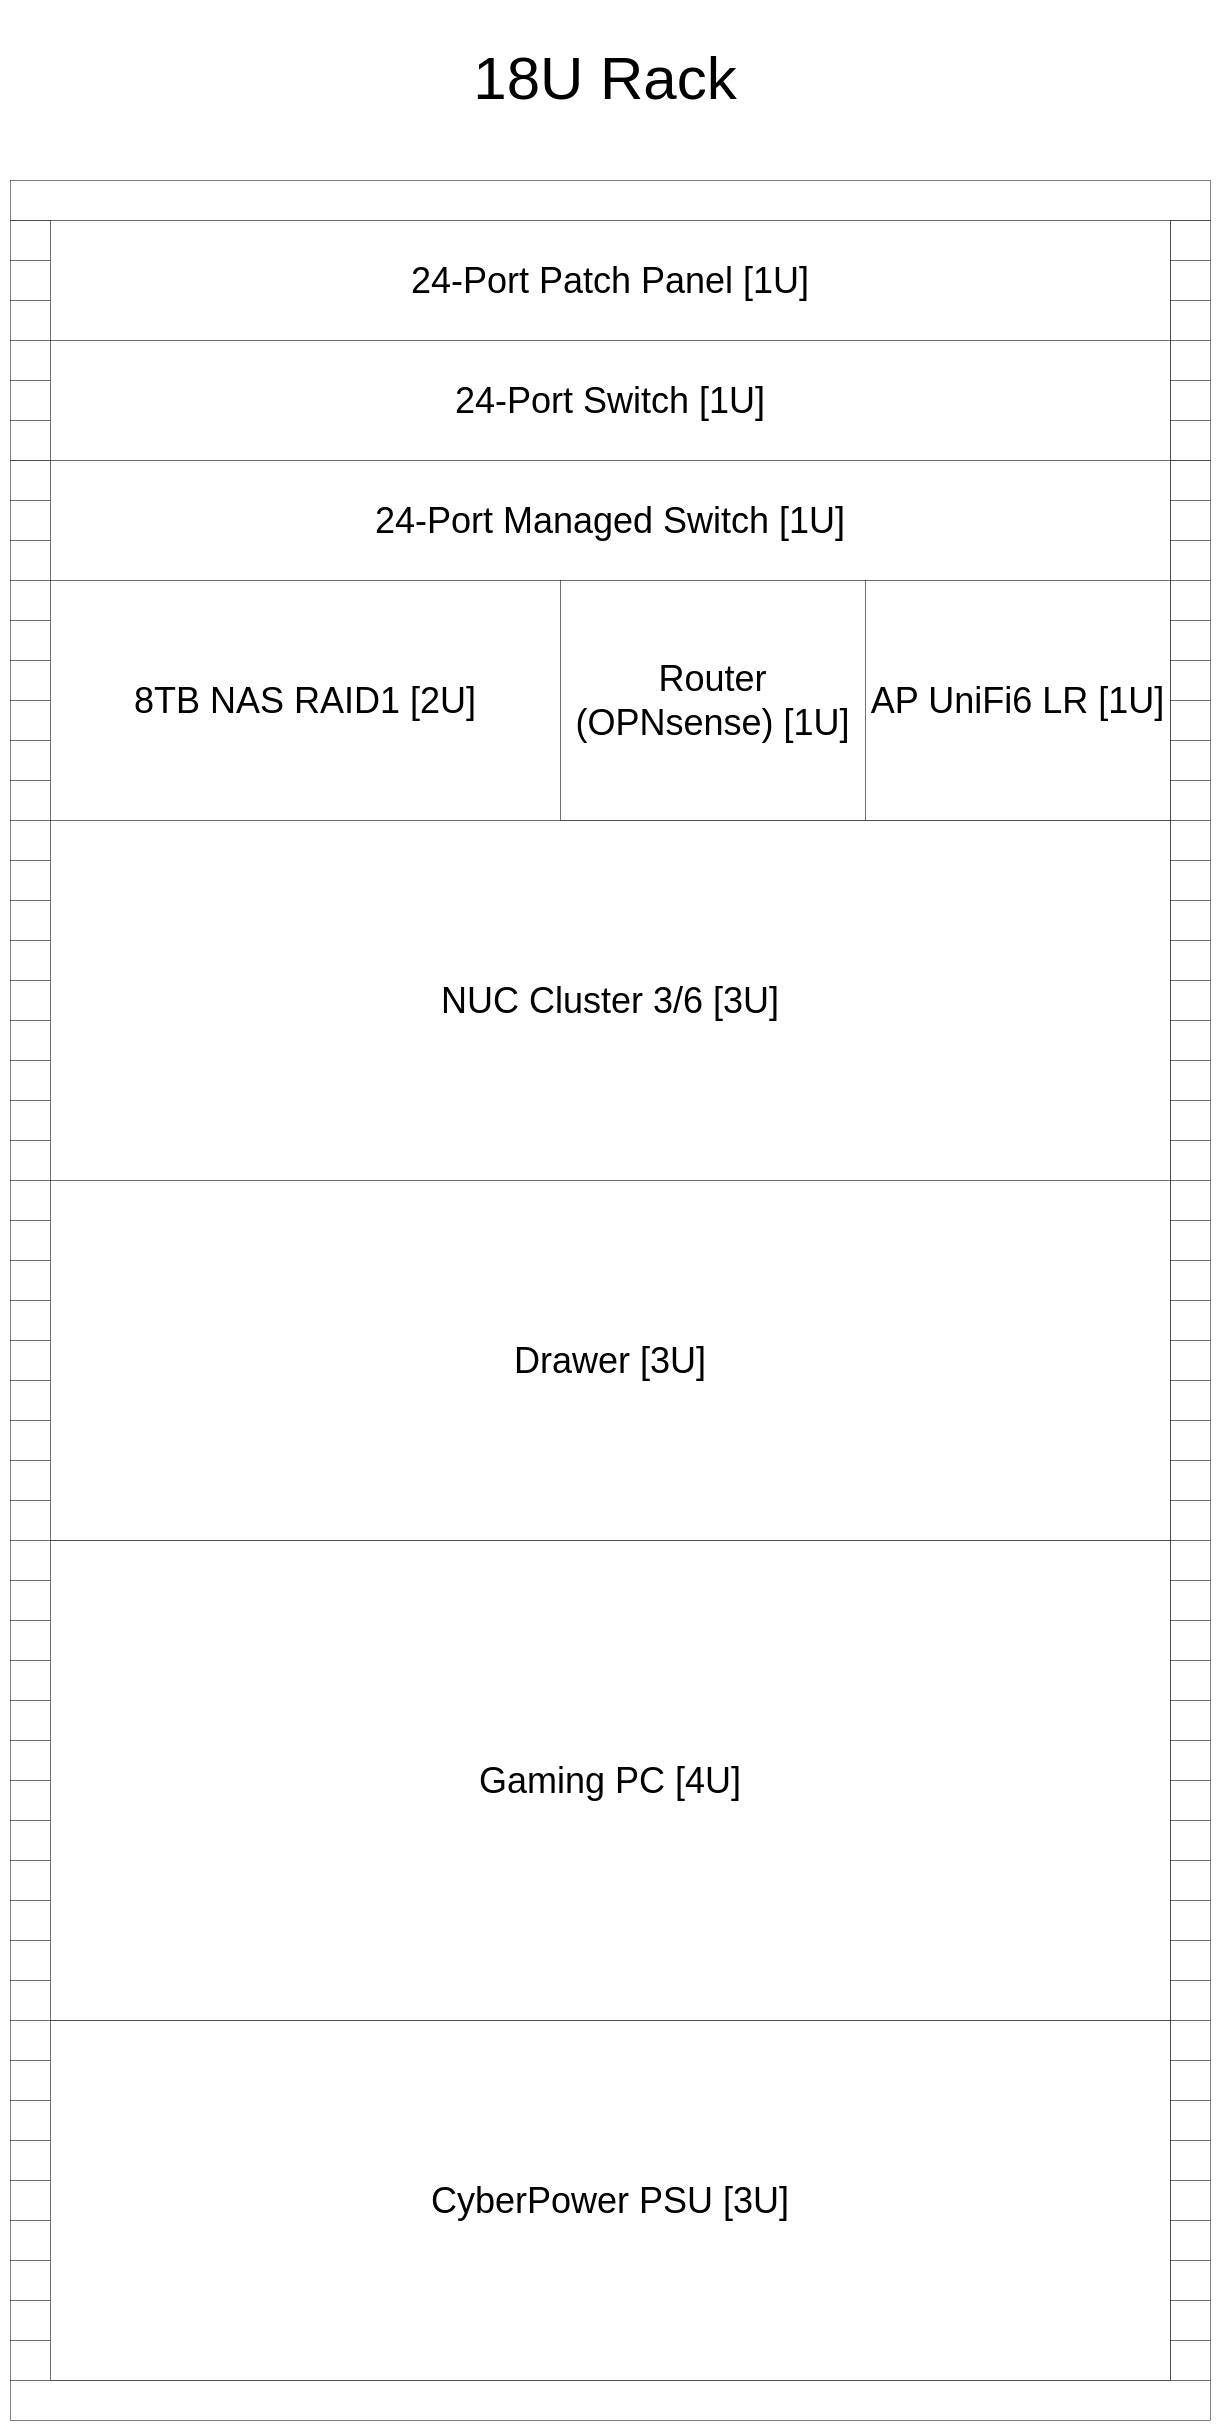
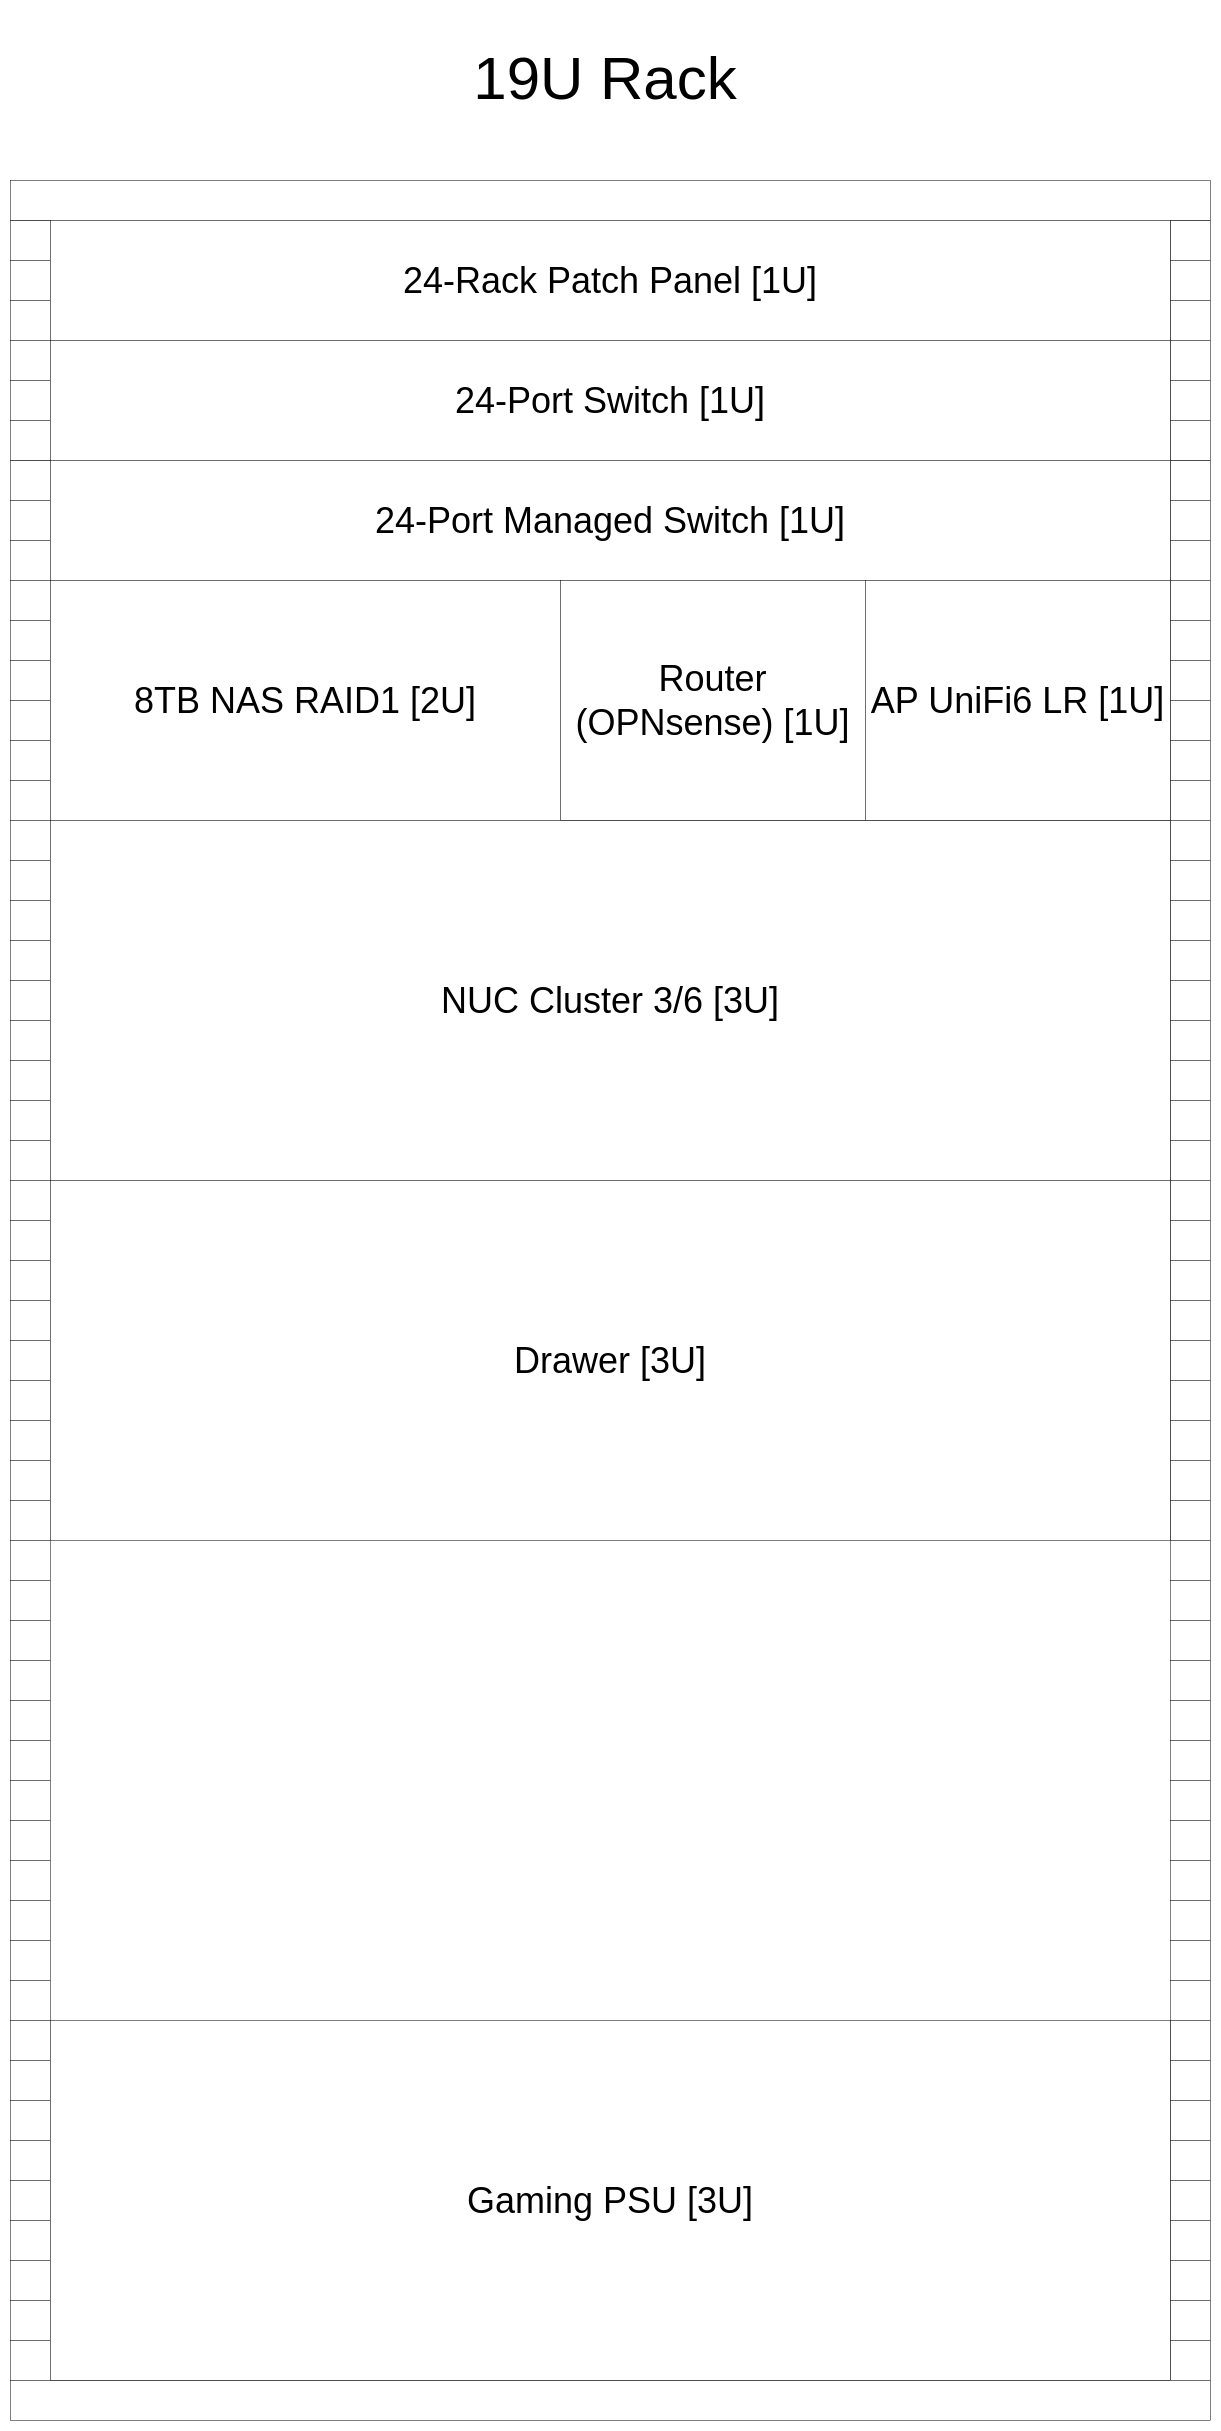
(605, 78) -> (605, 78)
(610, 280) -> (610, 280)
(610, 1780) -> none
(610, 2200) -> (610, 2200)
